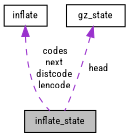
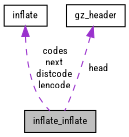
(96, 16) -> (96, 16)
(60, 121) -> (60, 121)
